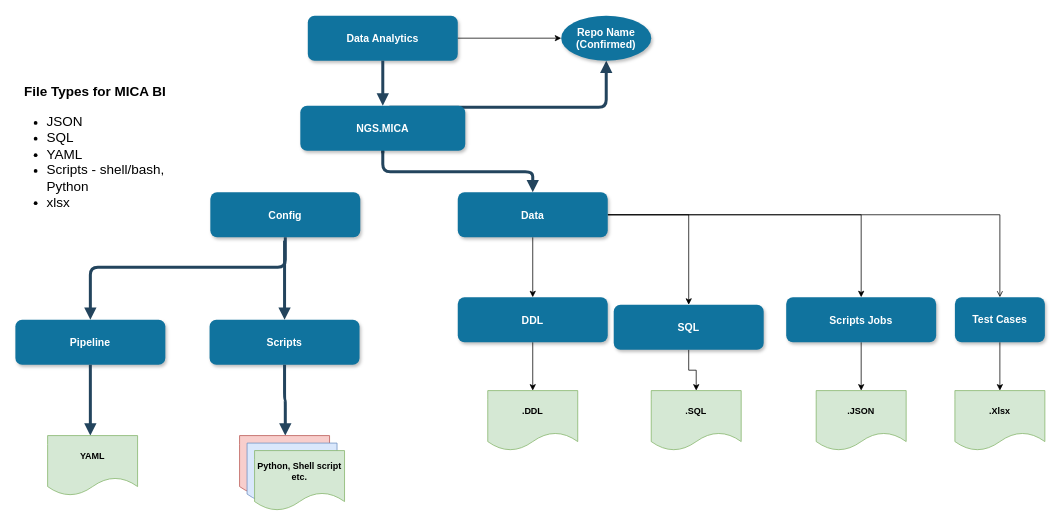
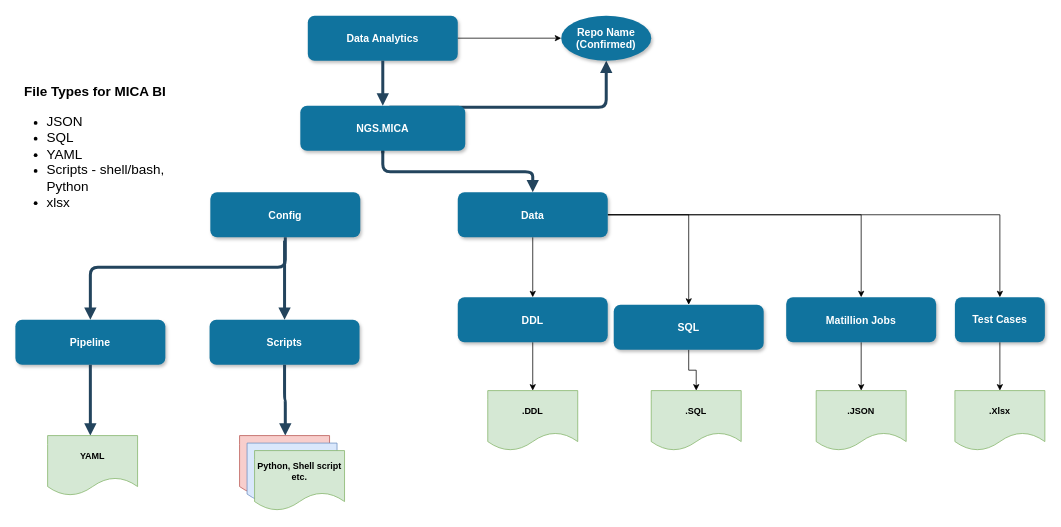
(1000, 292) -> (1000, 290)
(861, 320) -> (861, 320)
